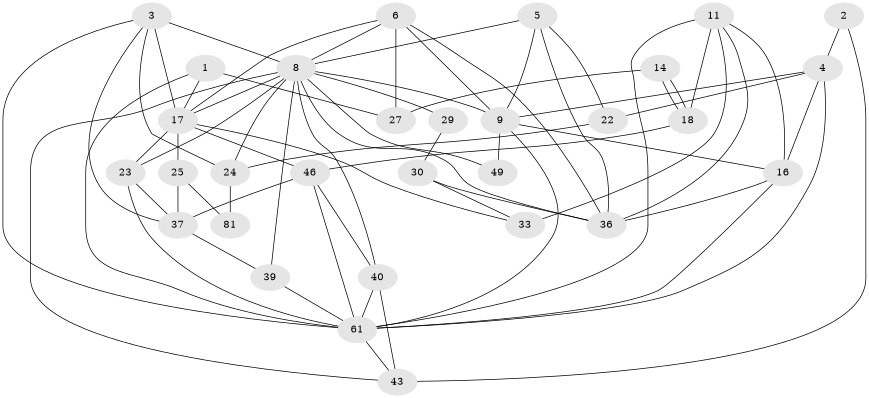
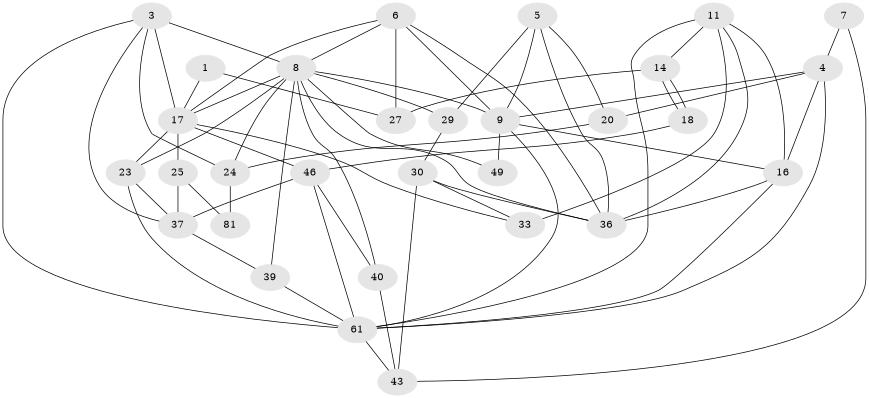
(844, 16) -> (844, 16)
(412, 43) -> (493, 68)
(701, 68) -> (687, 42)
(608, 121) -> (608, 121)
(102, 263) -> none
(31, 272) -> (408, 277)
(368, 304) -> none
